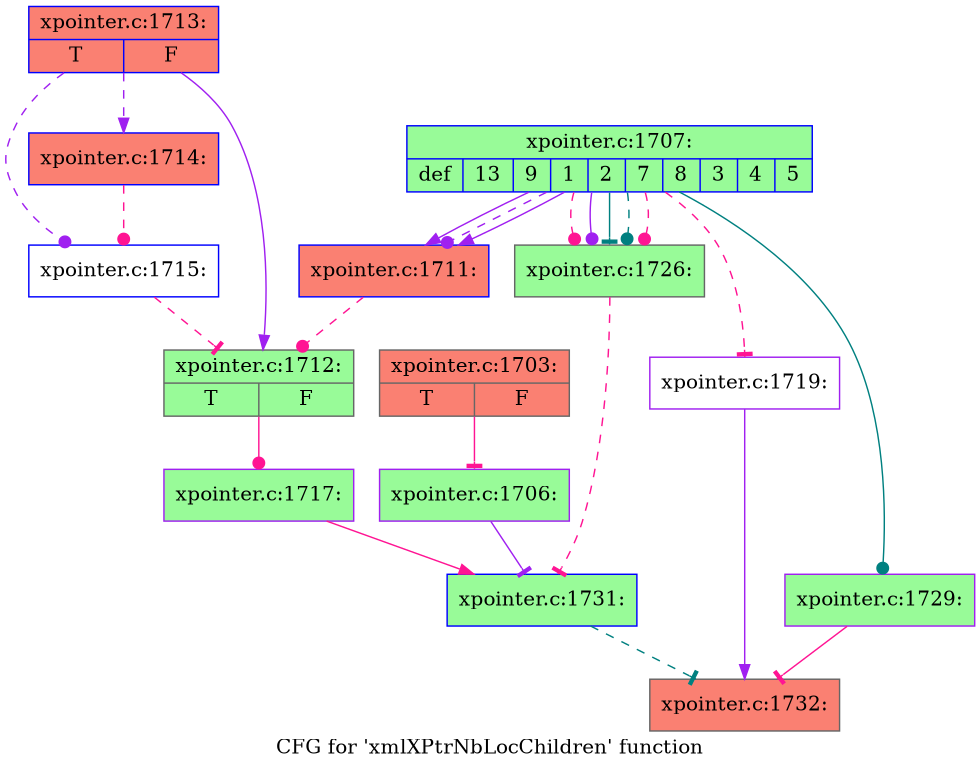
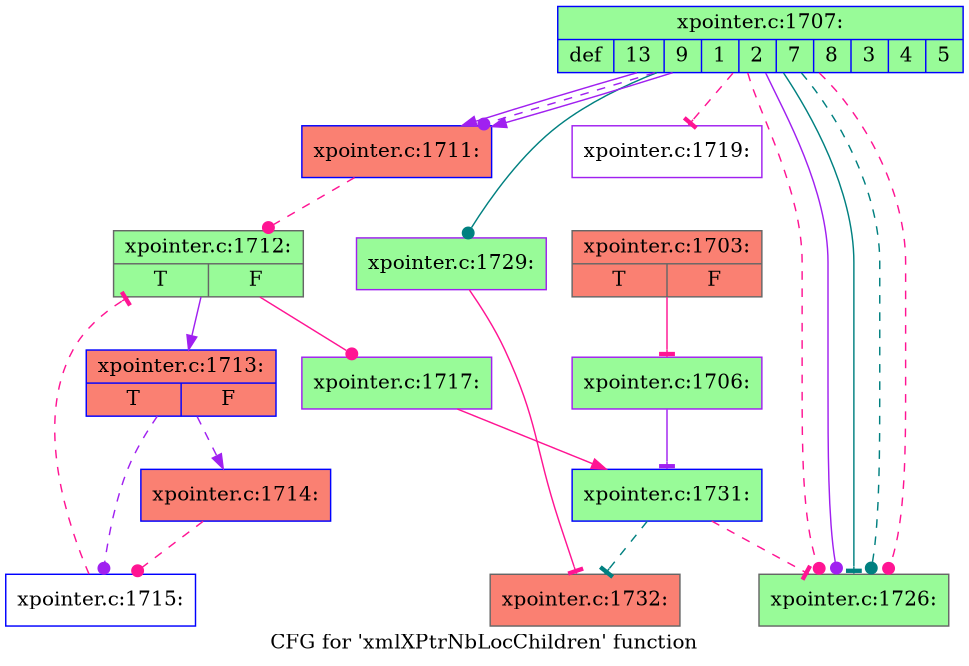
(256, 191) -> (196, 316)
(600, 435) -> (757, 546)
(745, 537) -> none
